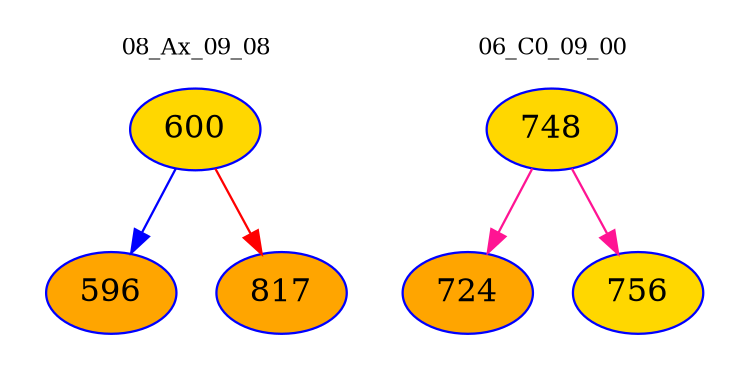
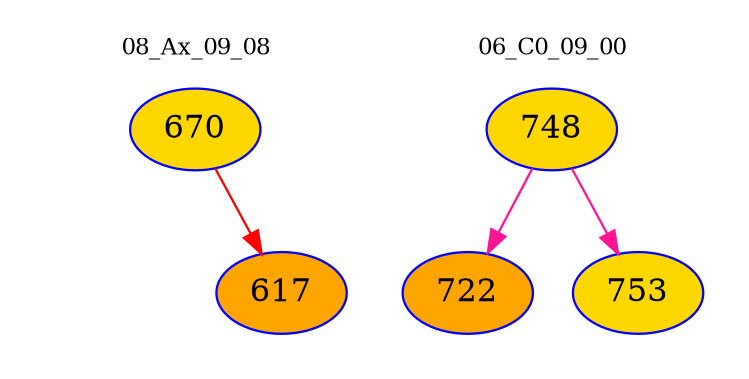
(195, 129) -> (195, 129)
(111, 293) -> none
(282, 293) -> (282, 293)
(468, 293) -> (468, 293)
(638, 293) -> (638, 293)
